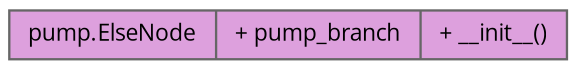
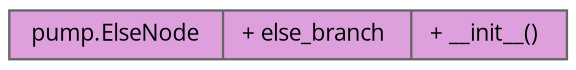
(318, 34) -> (314, 34)
